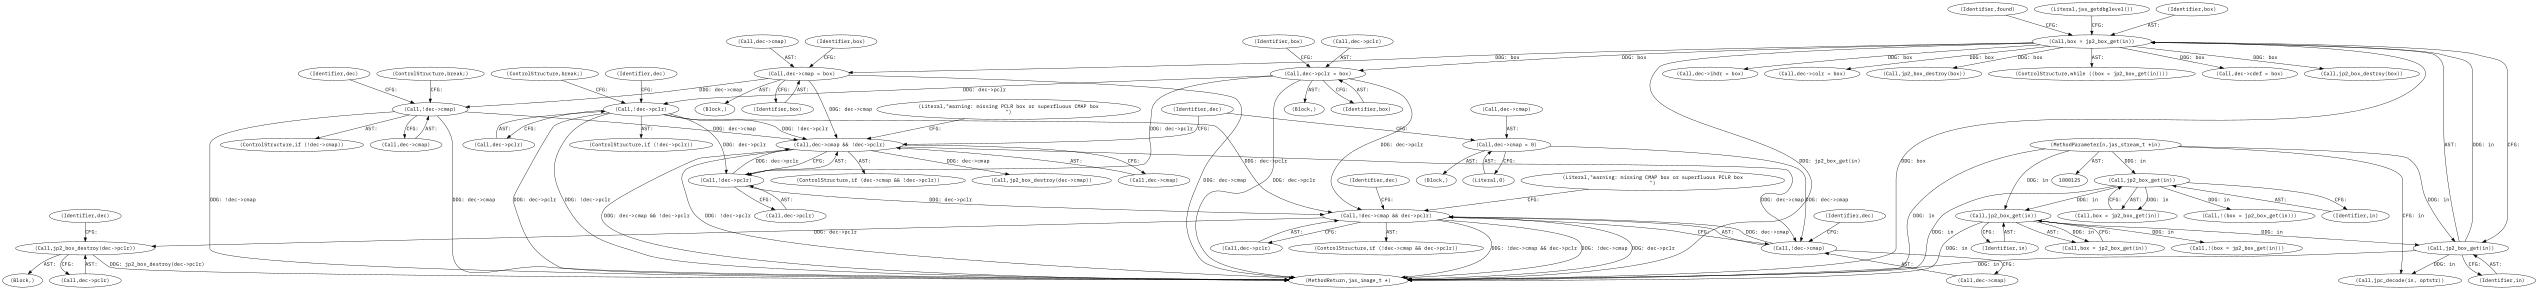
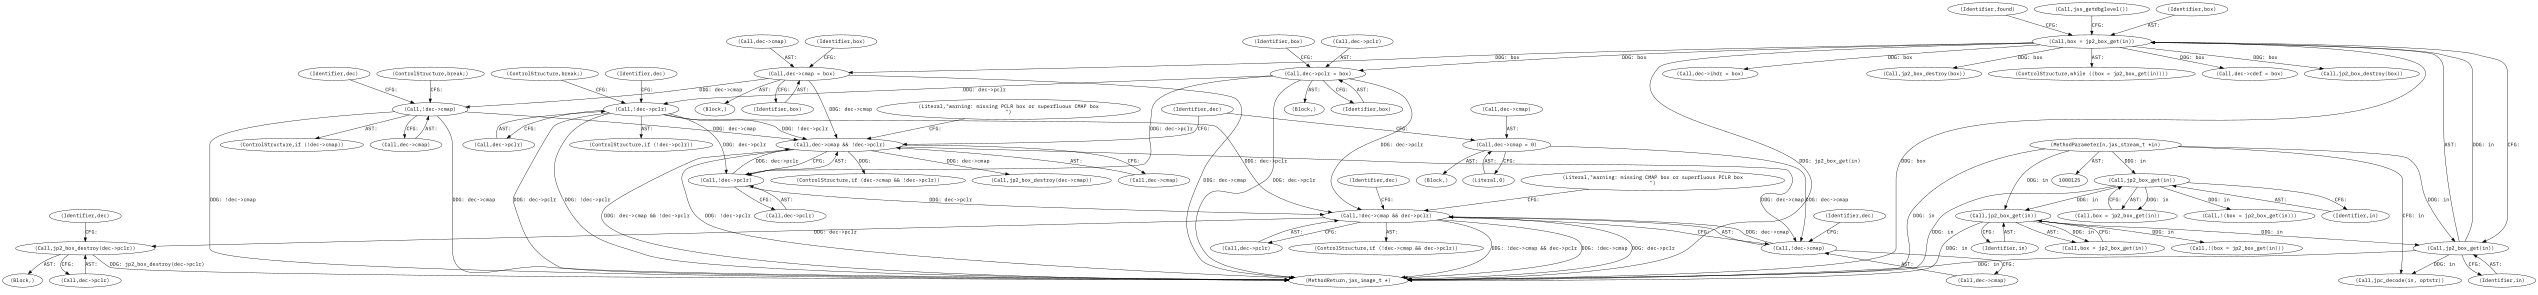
(2092, 9) -> (2092, 9)
(1812, 74) -> none
(867, 161) -> (867, 161)
